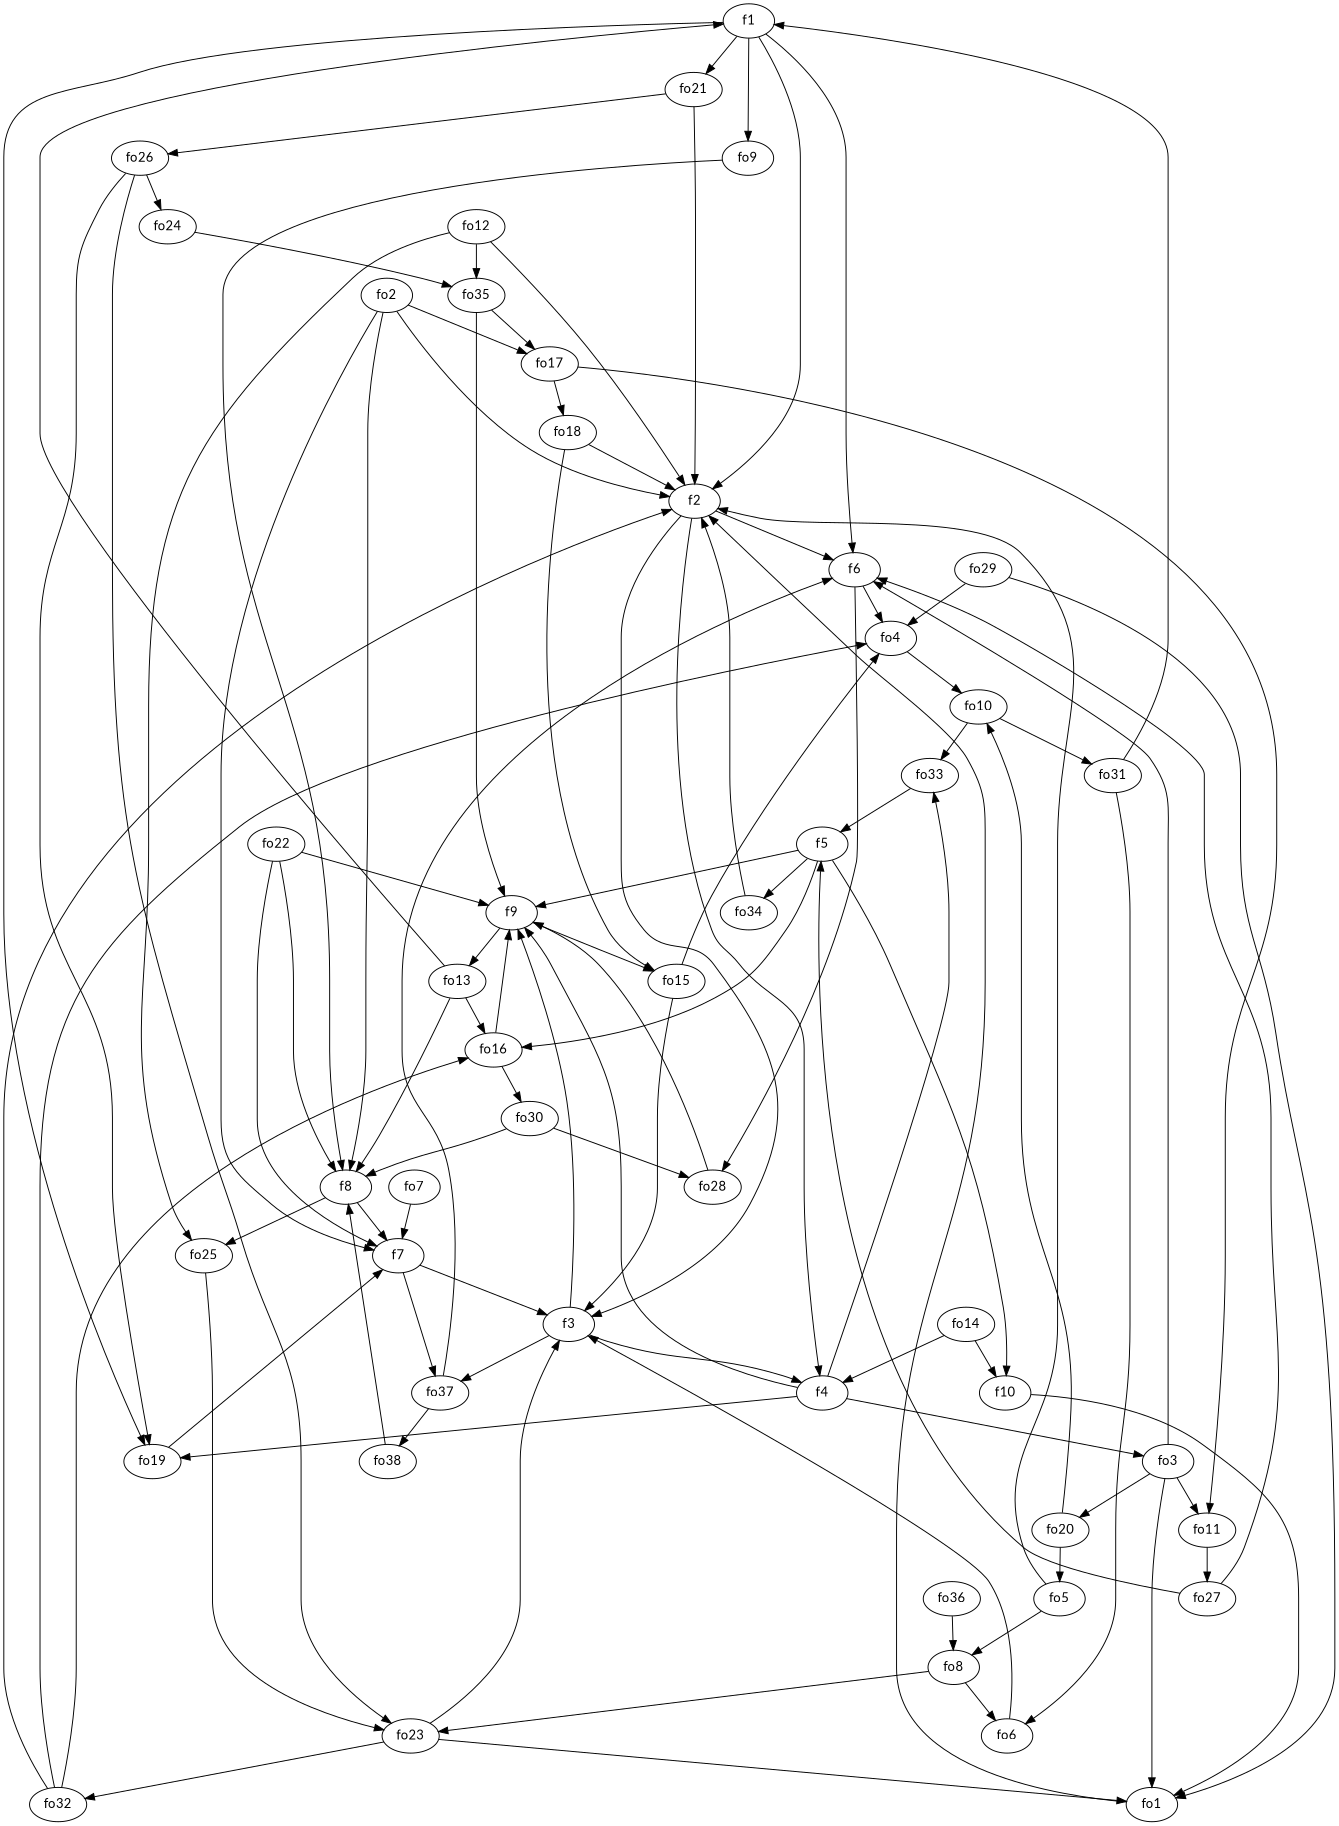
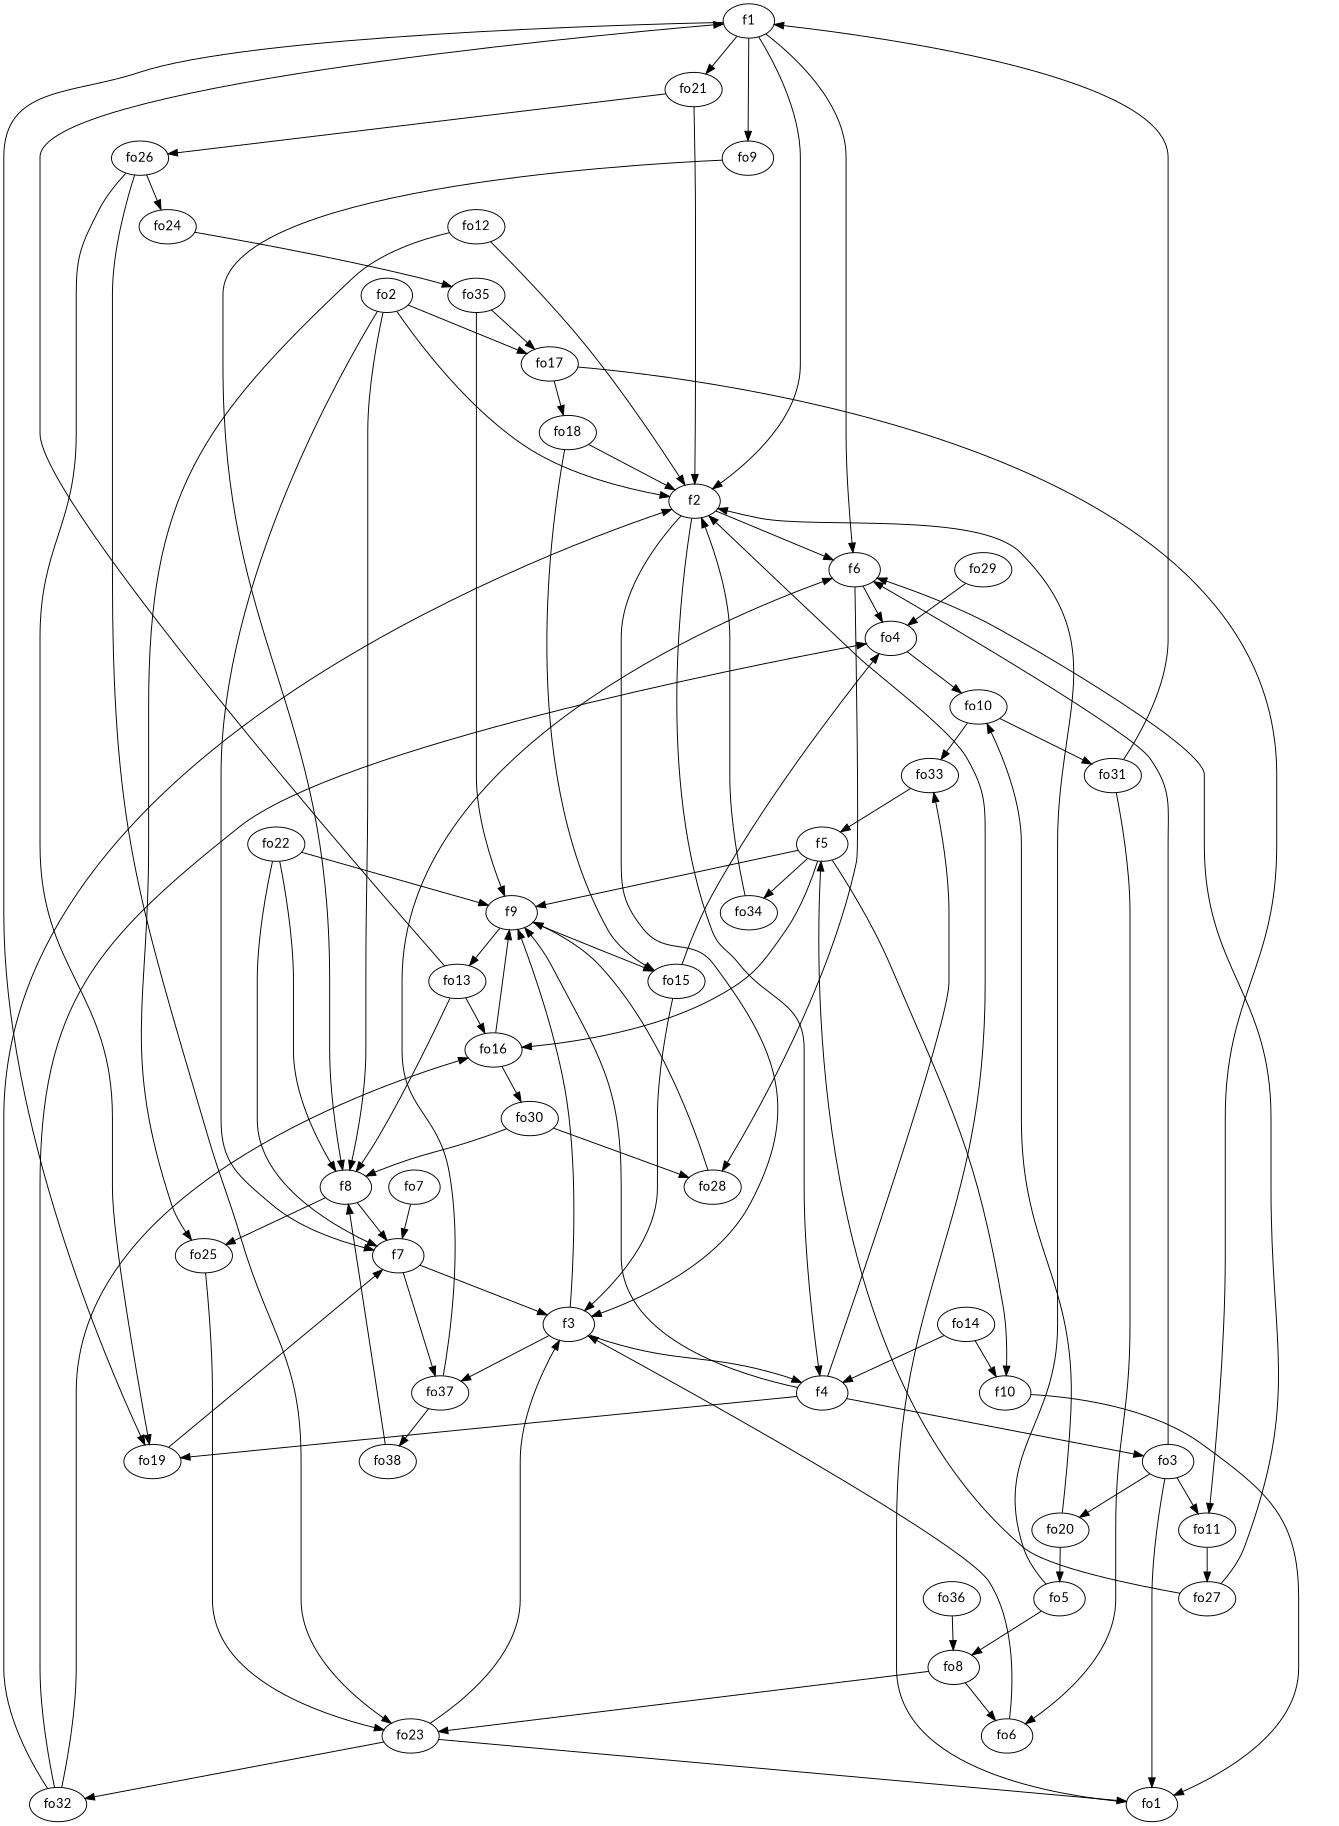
(476, 256) -> none
(1300, 1162) -> none
